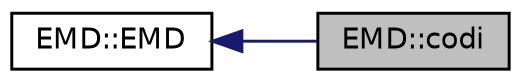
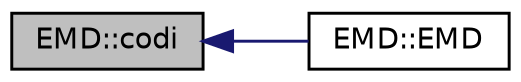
(280, 41) -> (271, 41)
